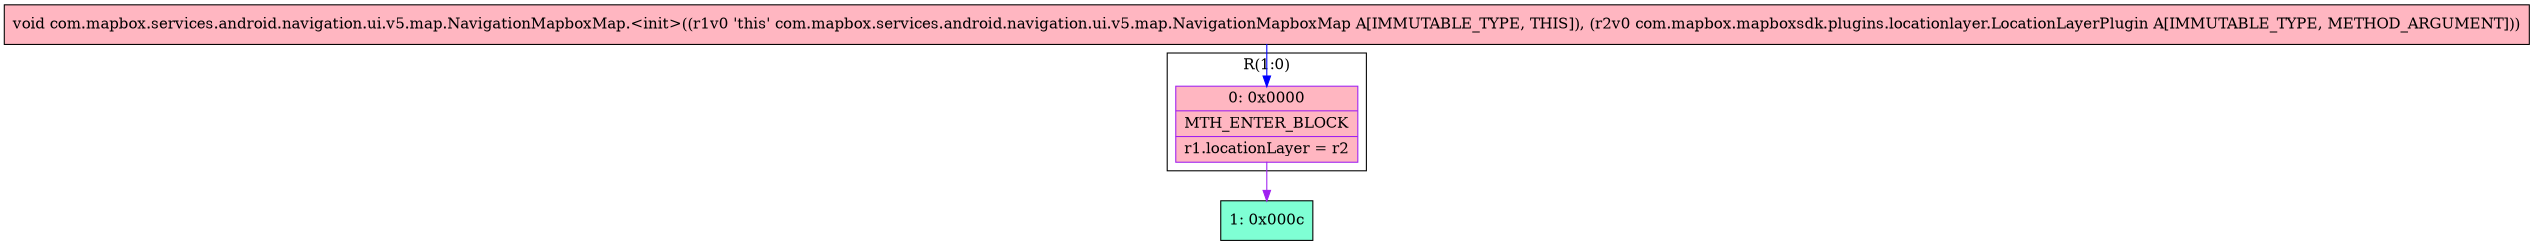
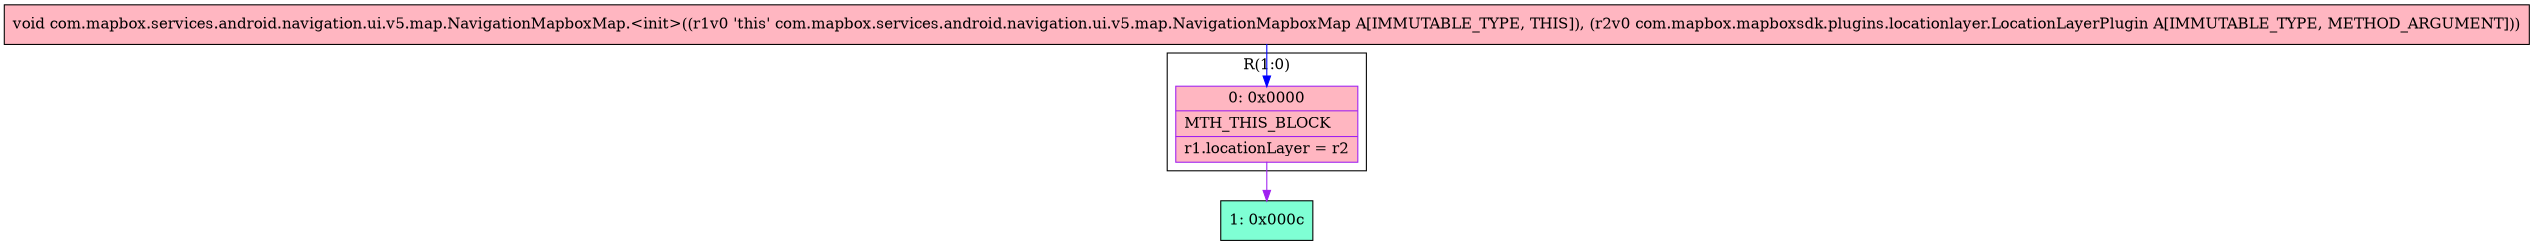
(1267, 123) -> (1258, 123)
